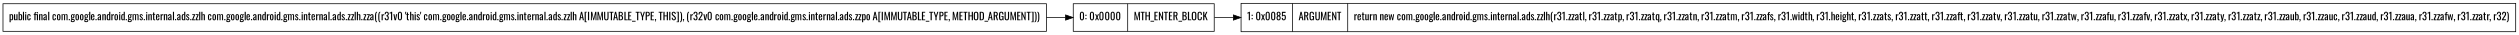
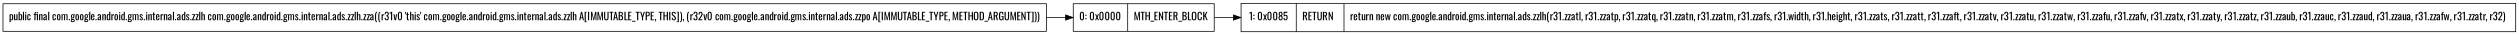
(1320, 17) -> (1318, 17)
